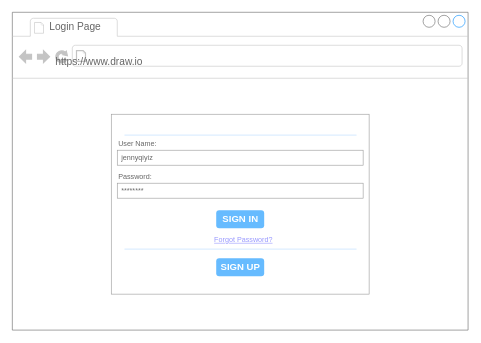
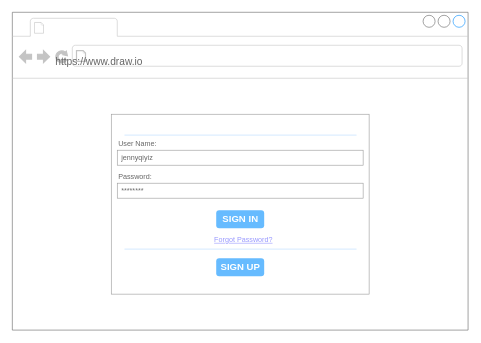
(81, 27) -> none
